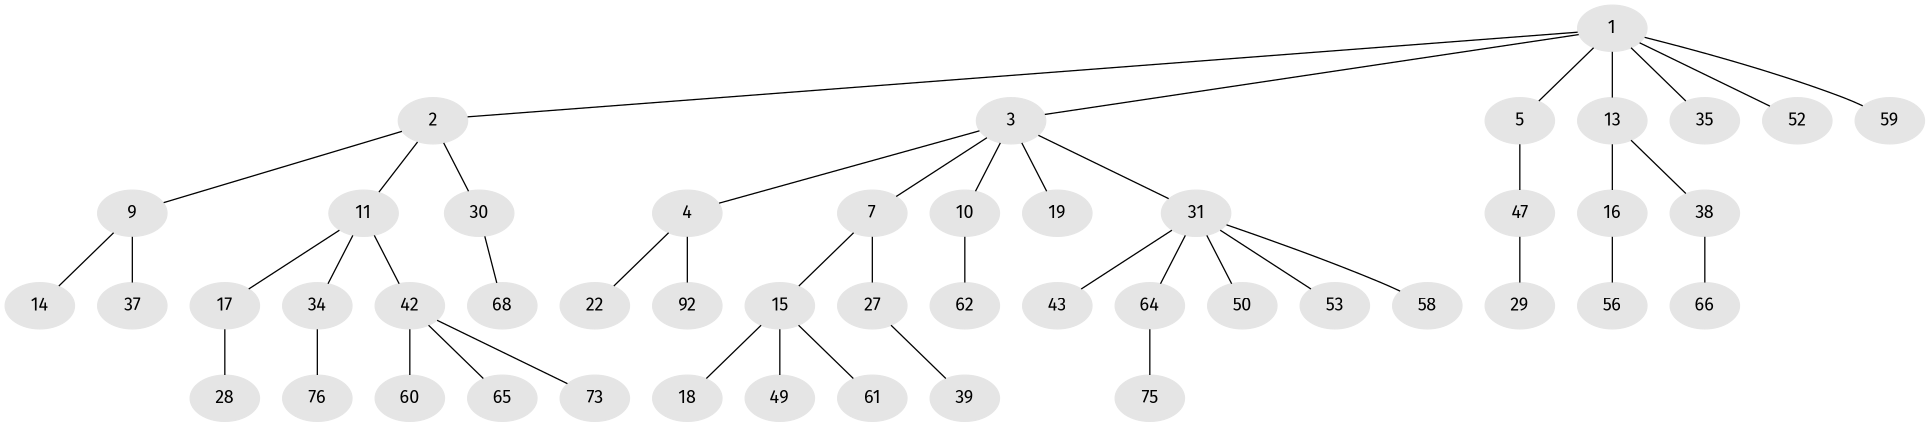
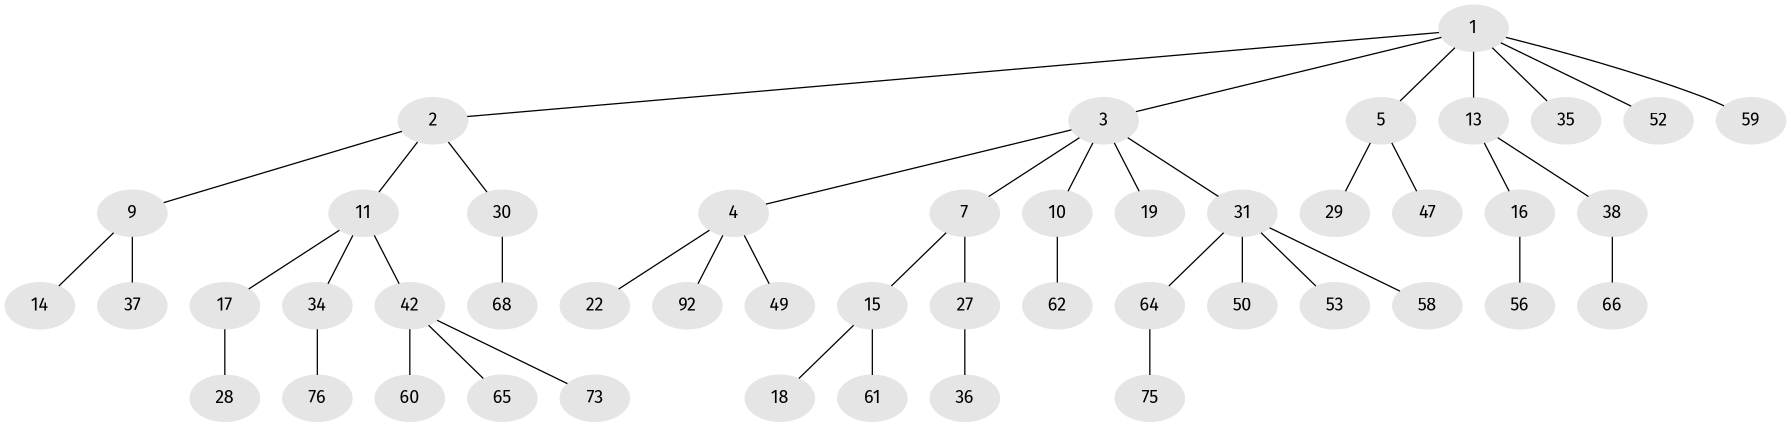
(1520, 260) -> (1358, 167)
(1057, 306) -> none
(780, 352) -> (757, 260)
(965, 398) -> (965, 398)
